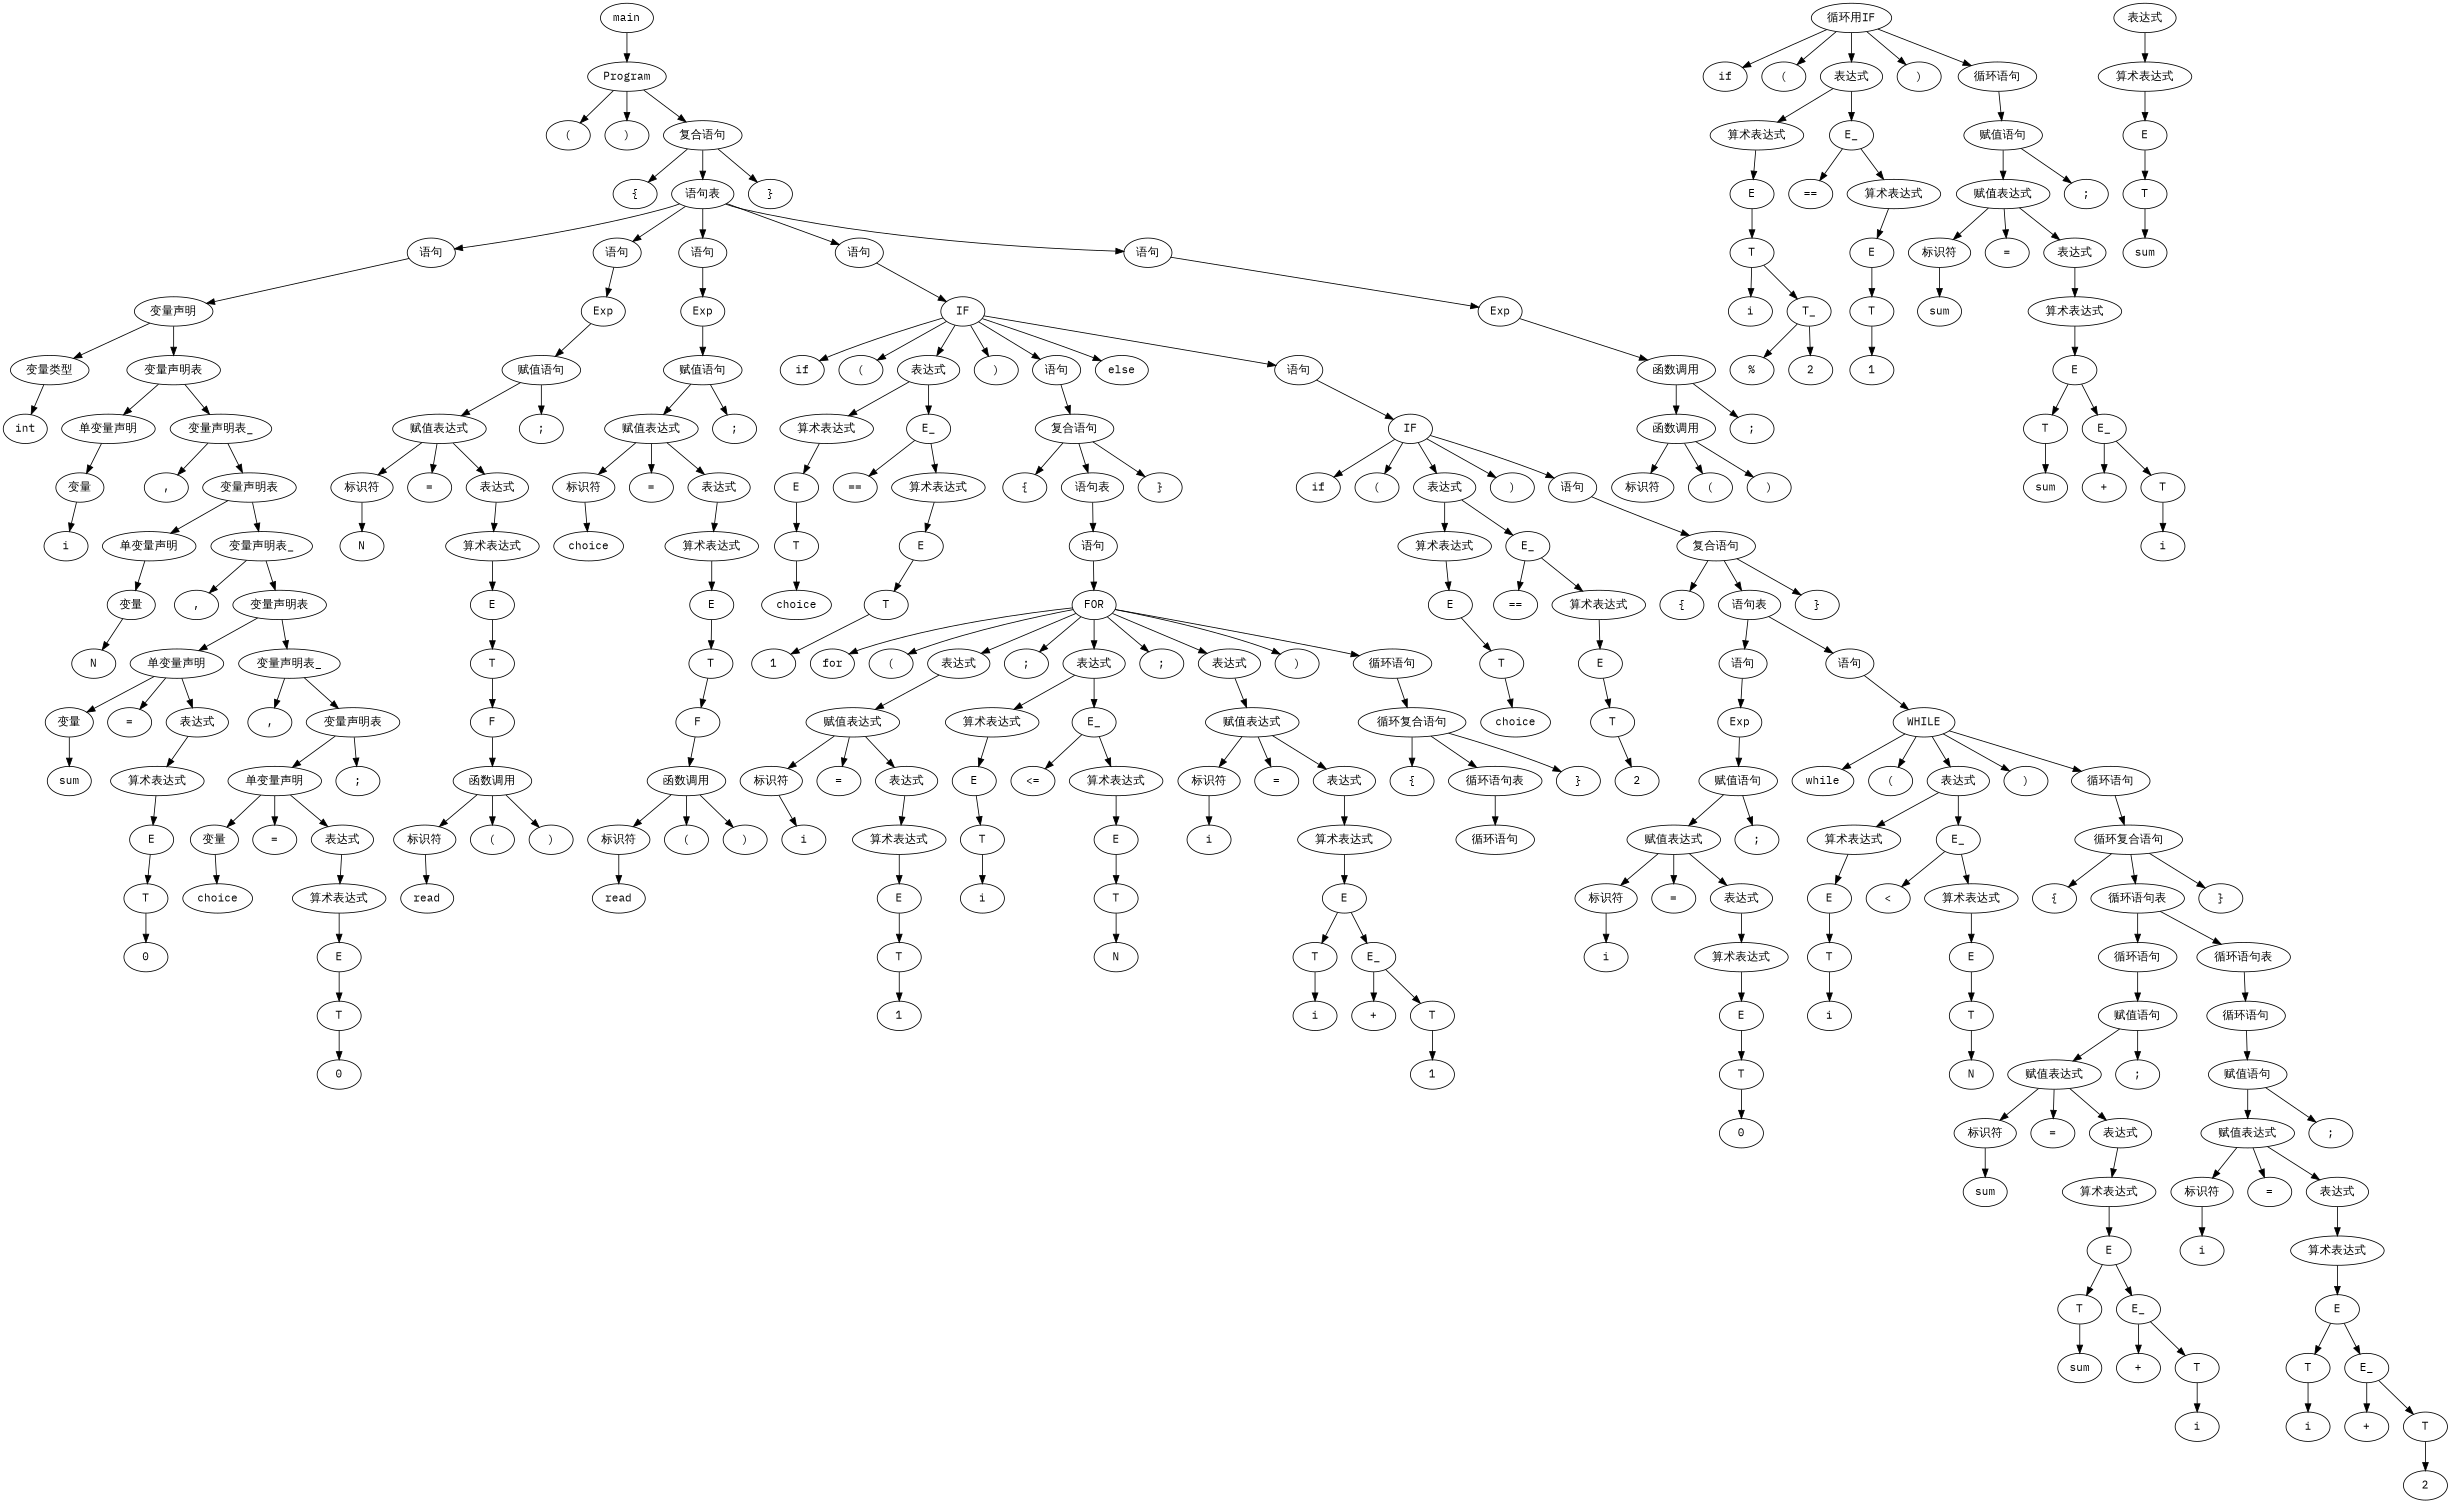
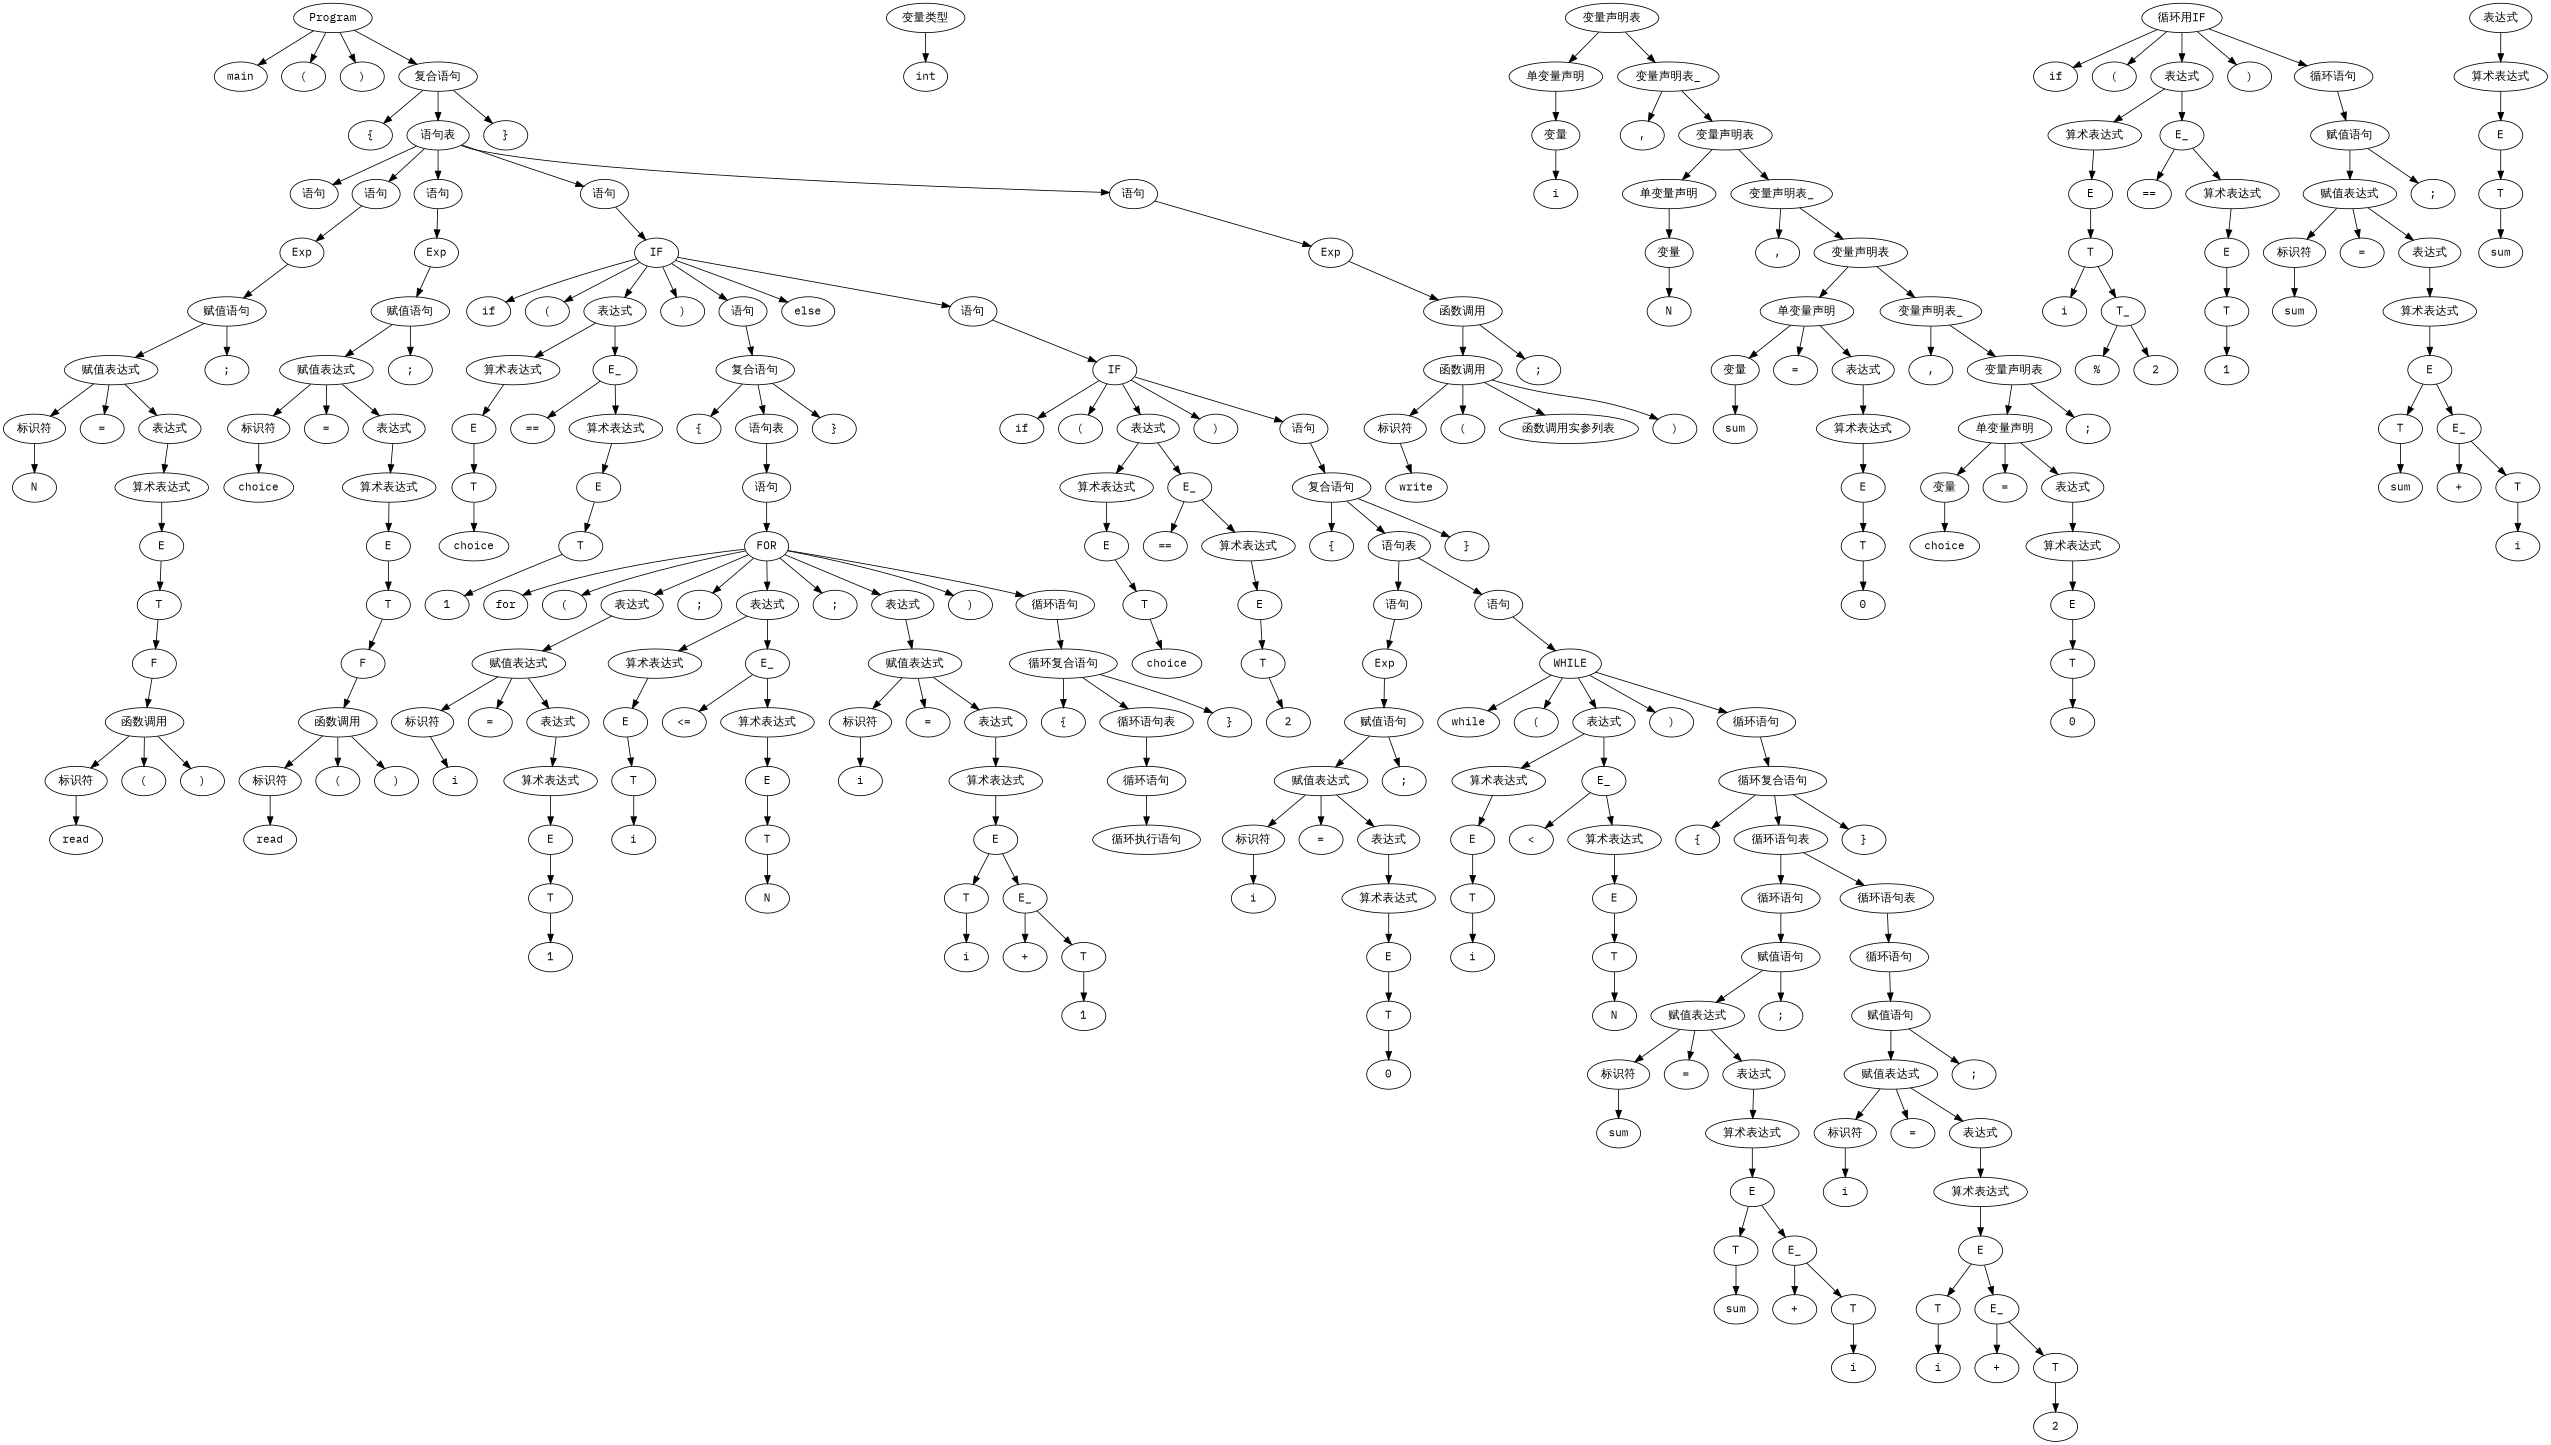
(627, 43) -> (289, 46)
(174, 311) -> none
none -> (1569, 429)
none -> (1416, 488)
none -> (1147, 840)
